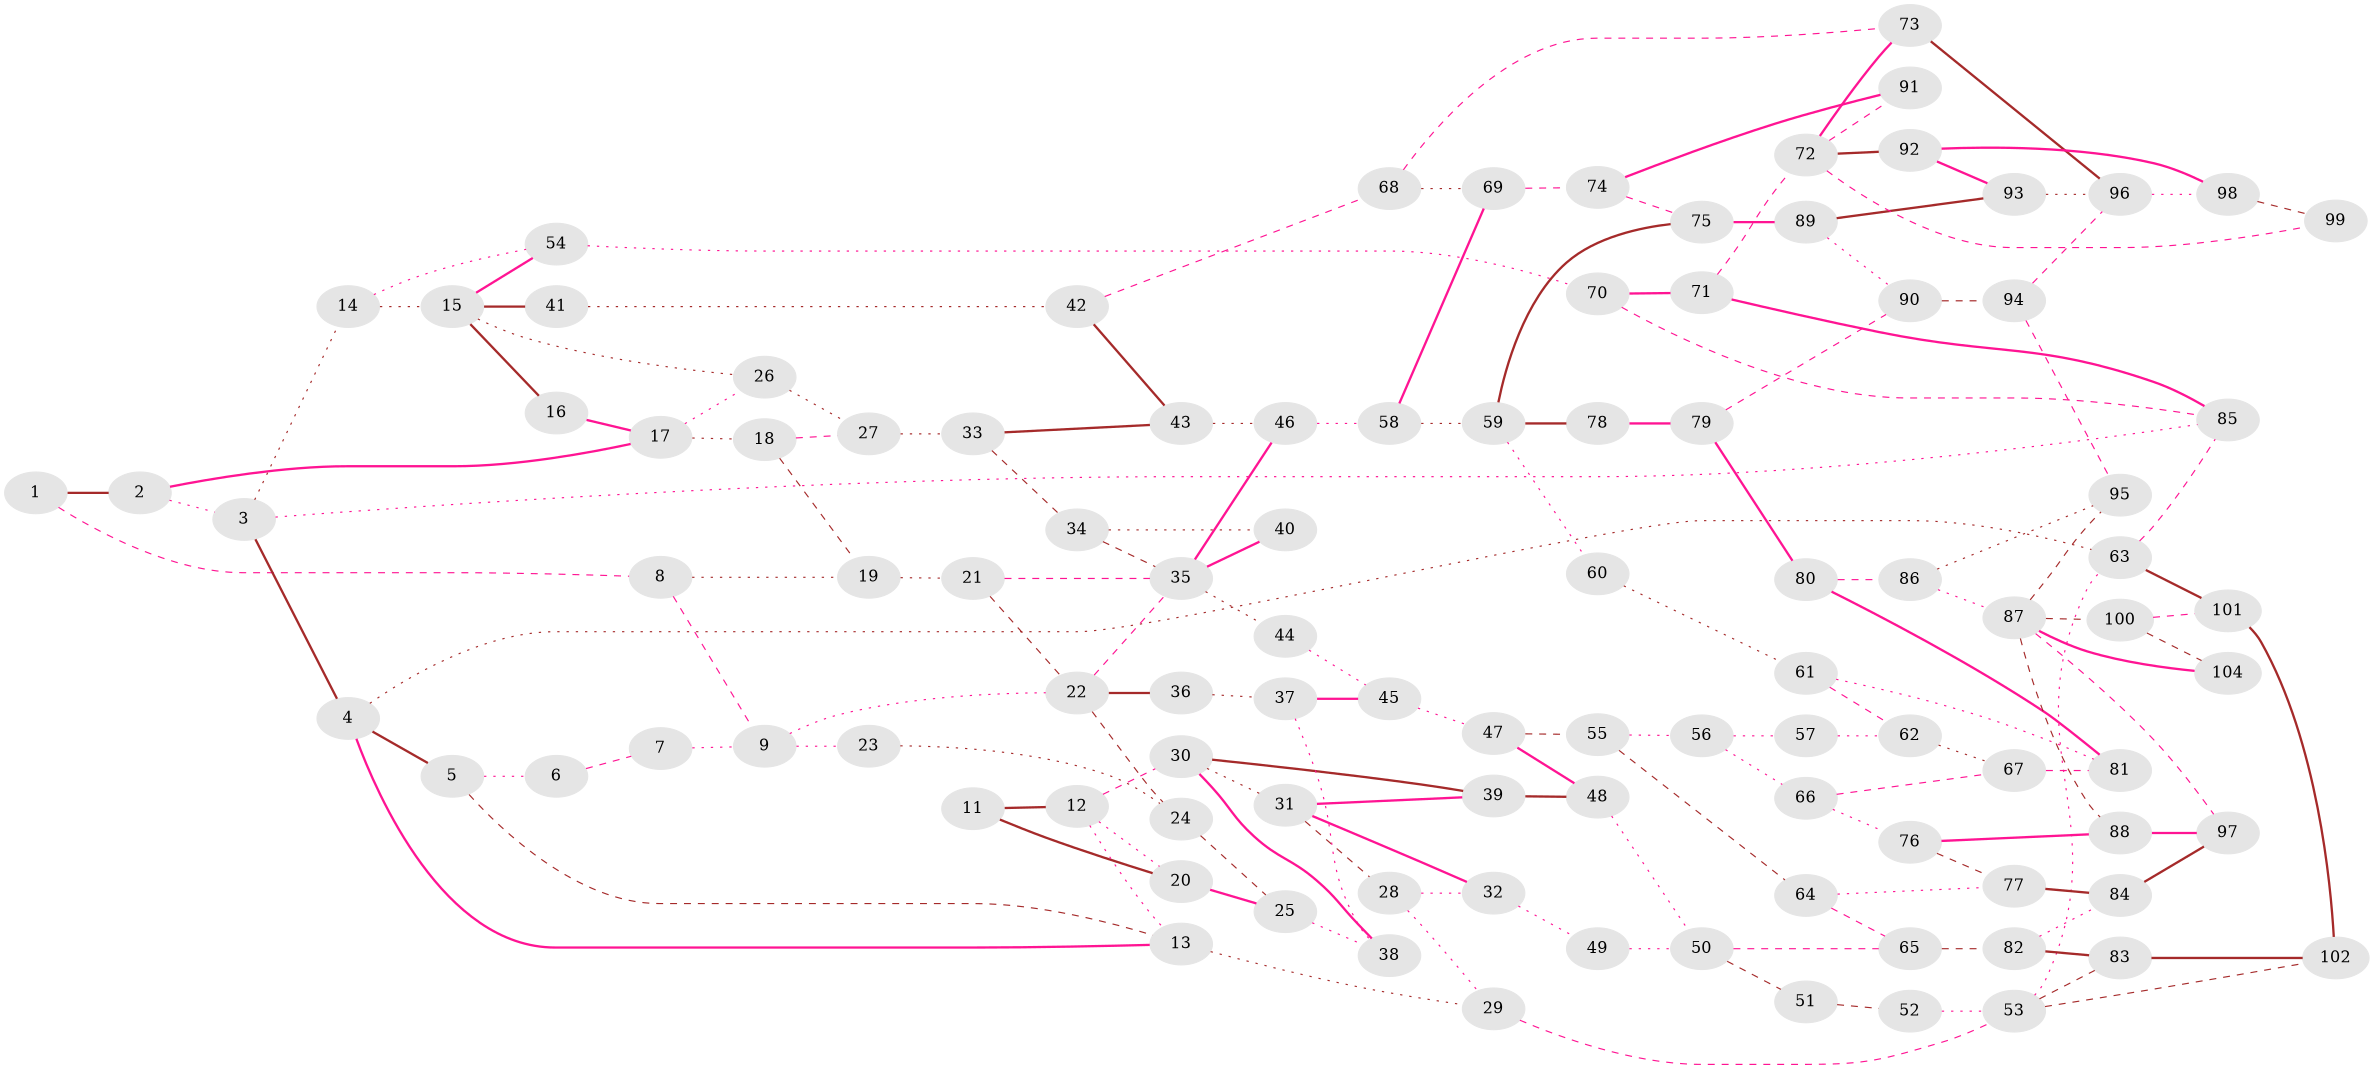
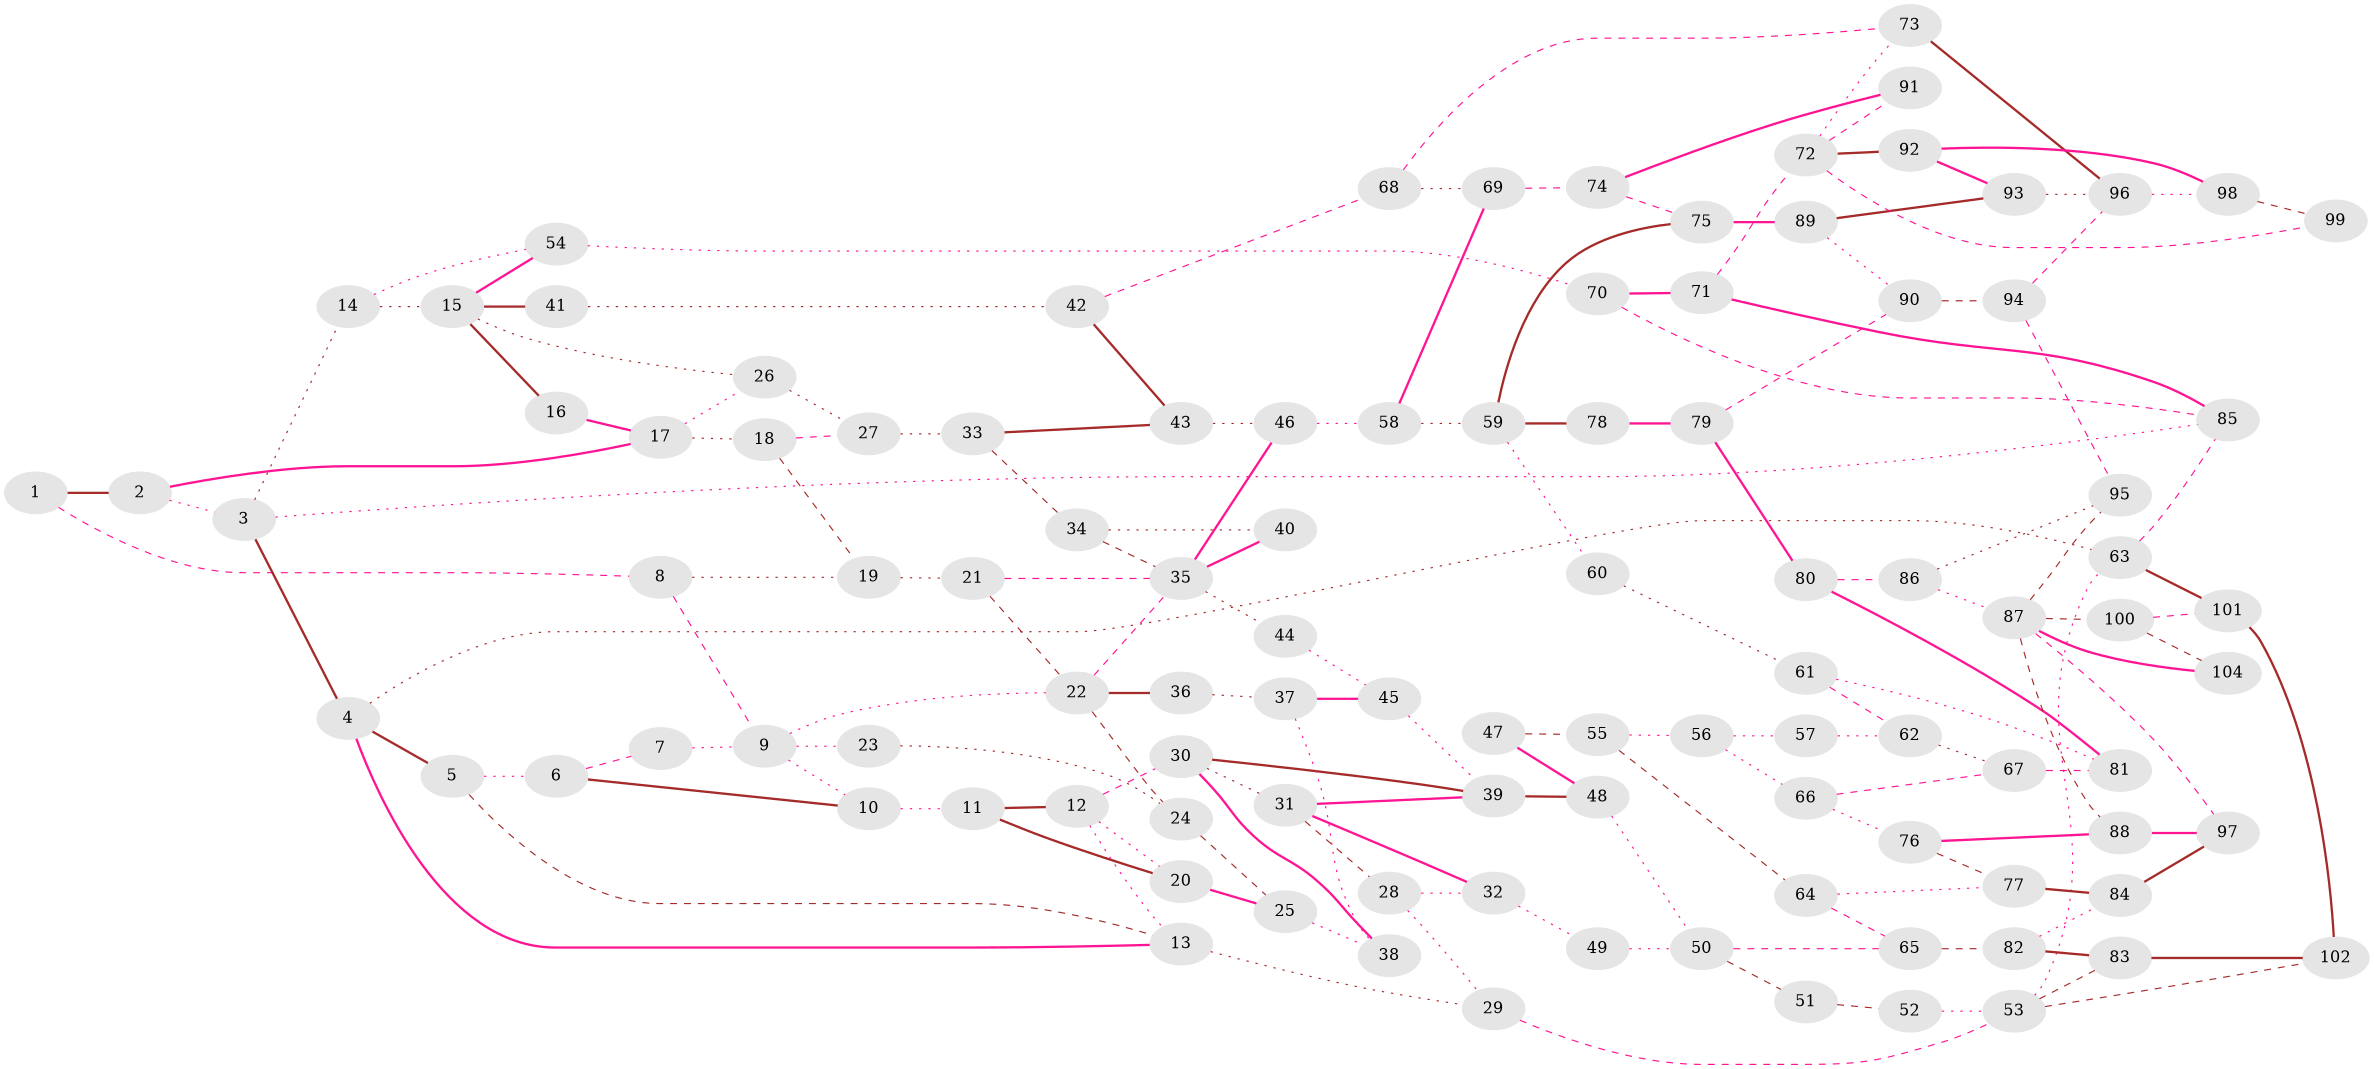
(1854, 88) -> (1854, 88)
(1442, 716) -> (1442, 747)
none -> (869, 809)
